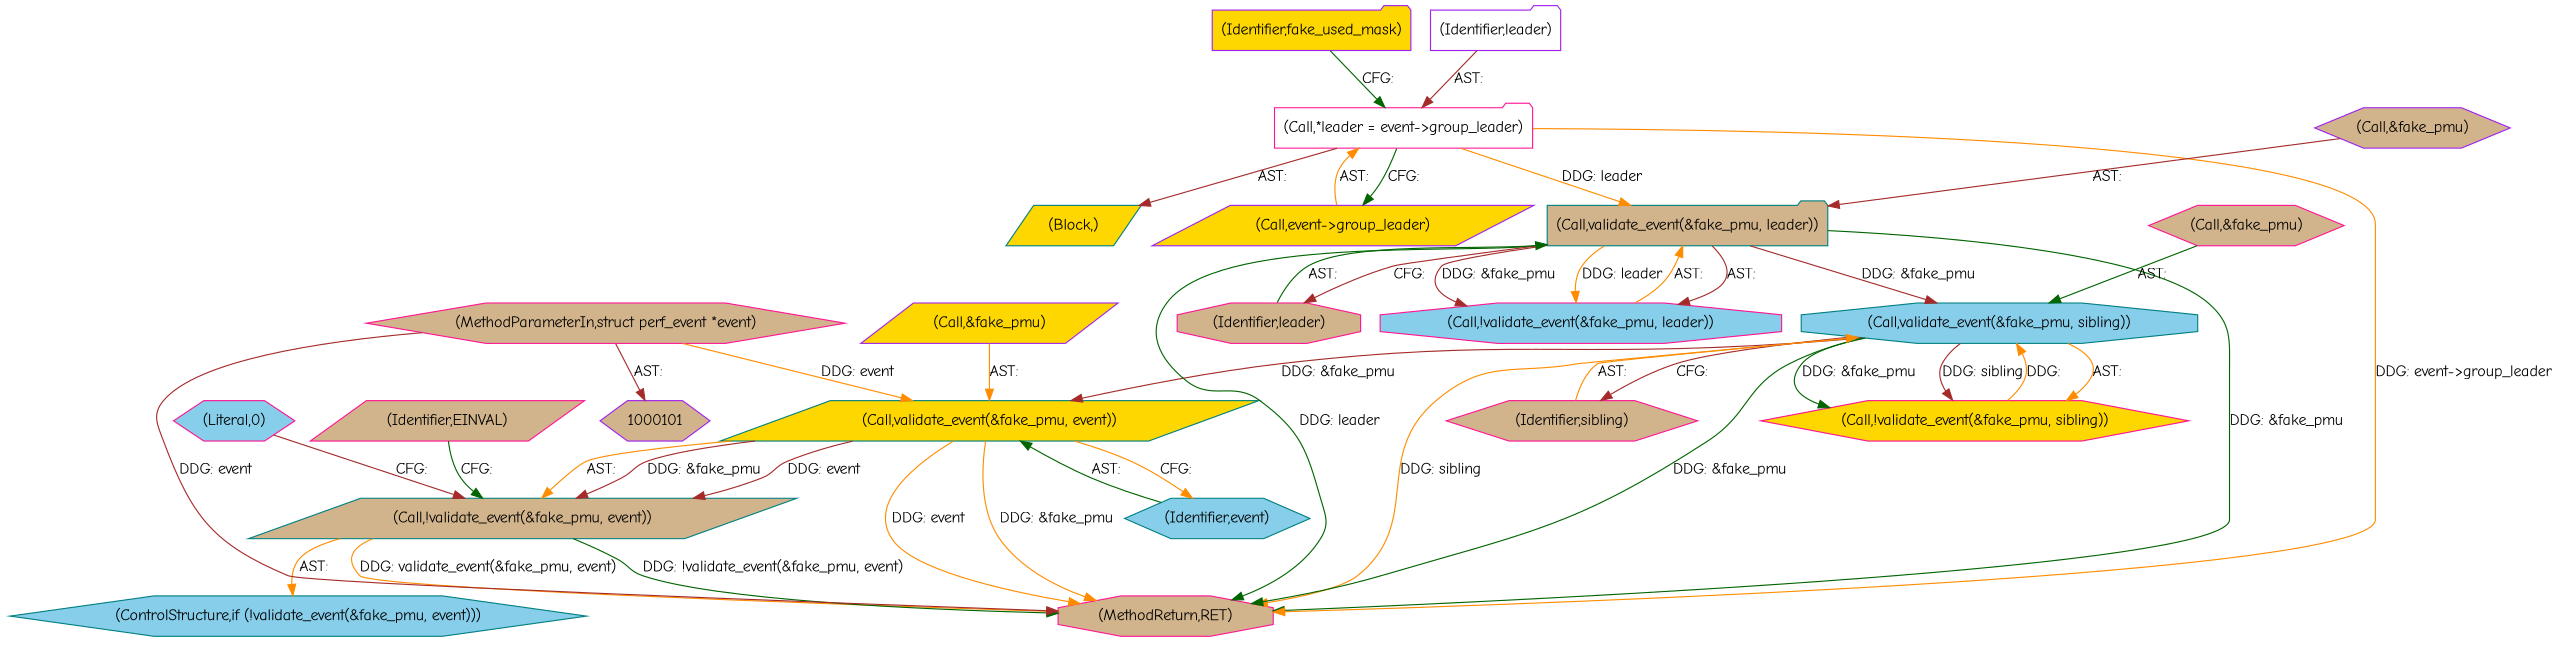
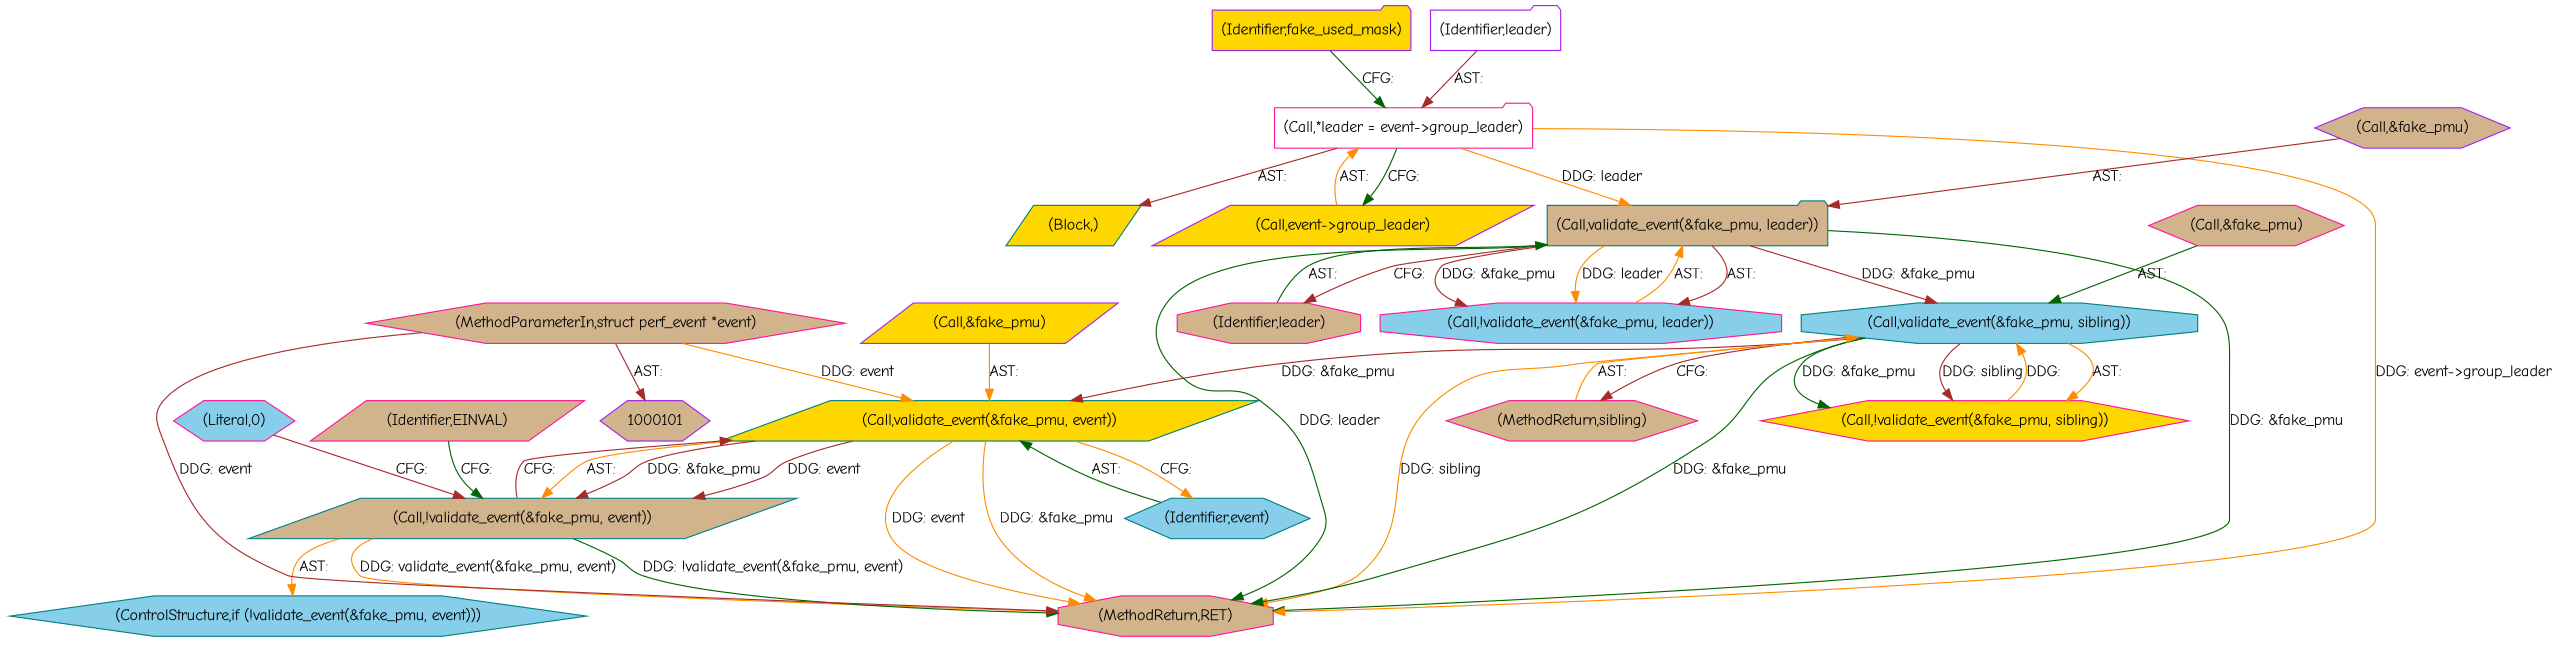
(1572, 421) -> (1572, 421)
none -> (591, 452)
